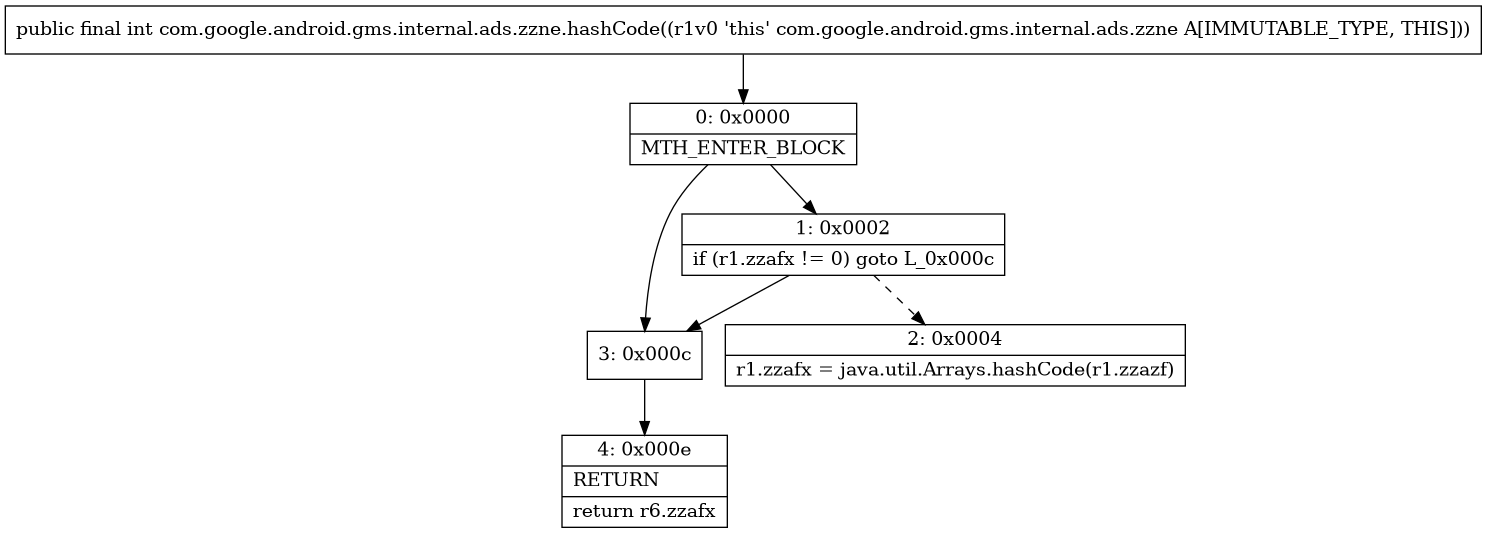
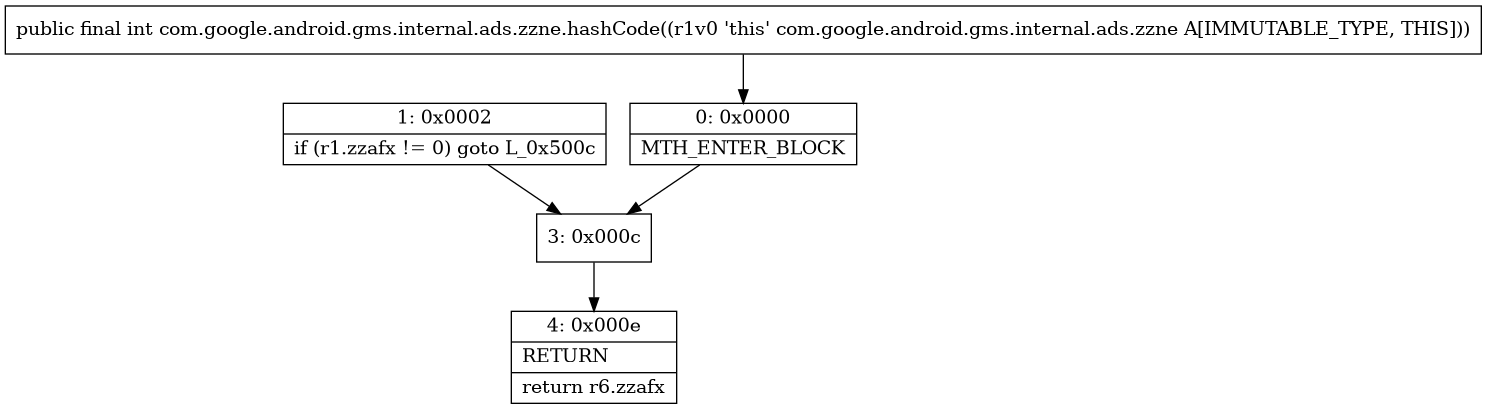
(789, 184) -> none
(843, 259) -> (445, 149)
(955, 355) -> none
